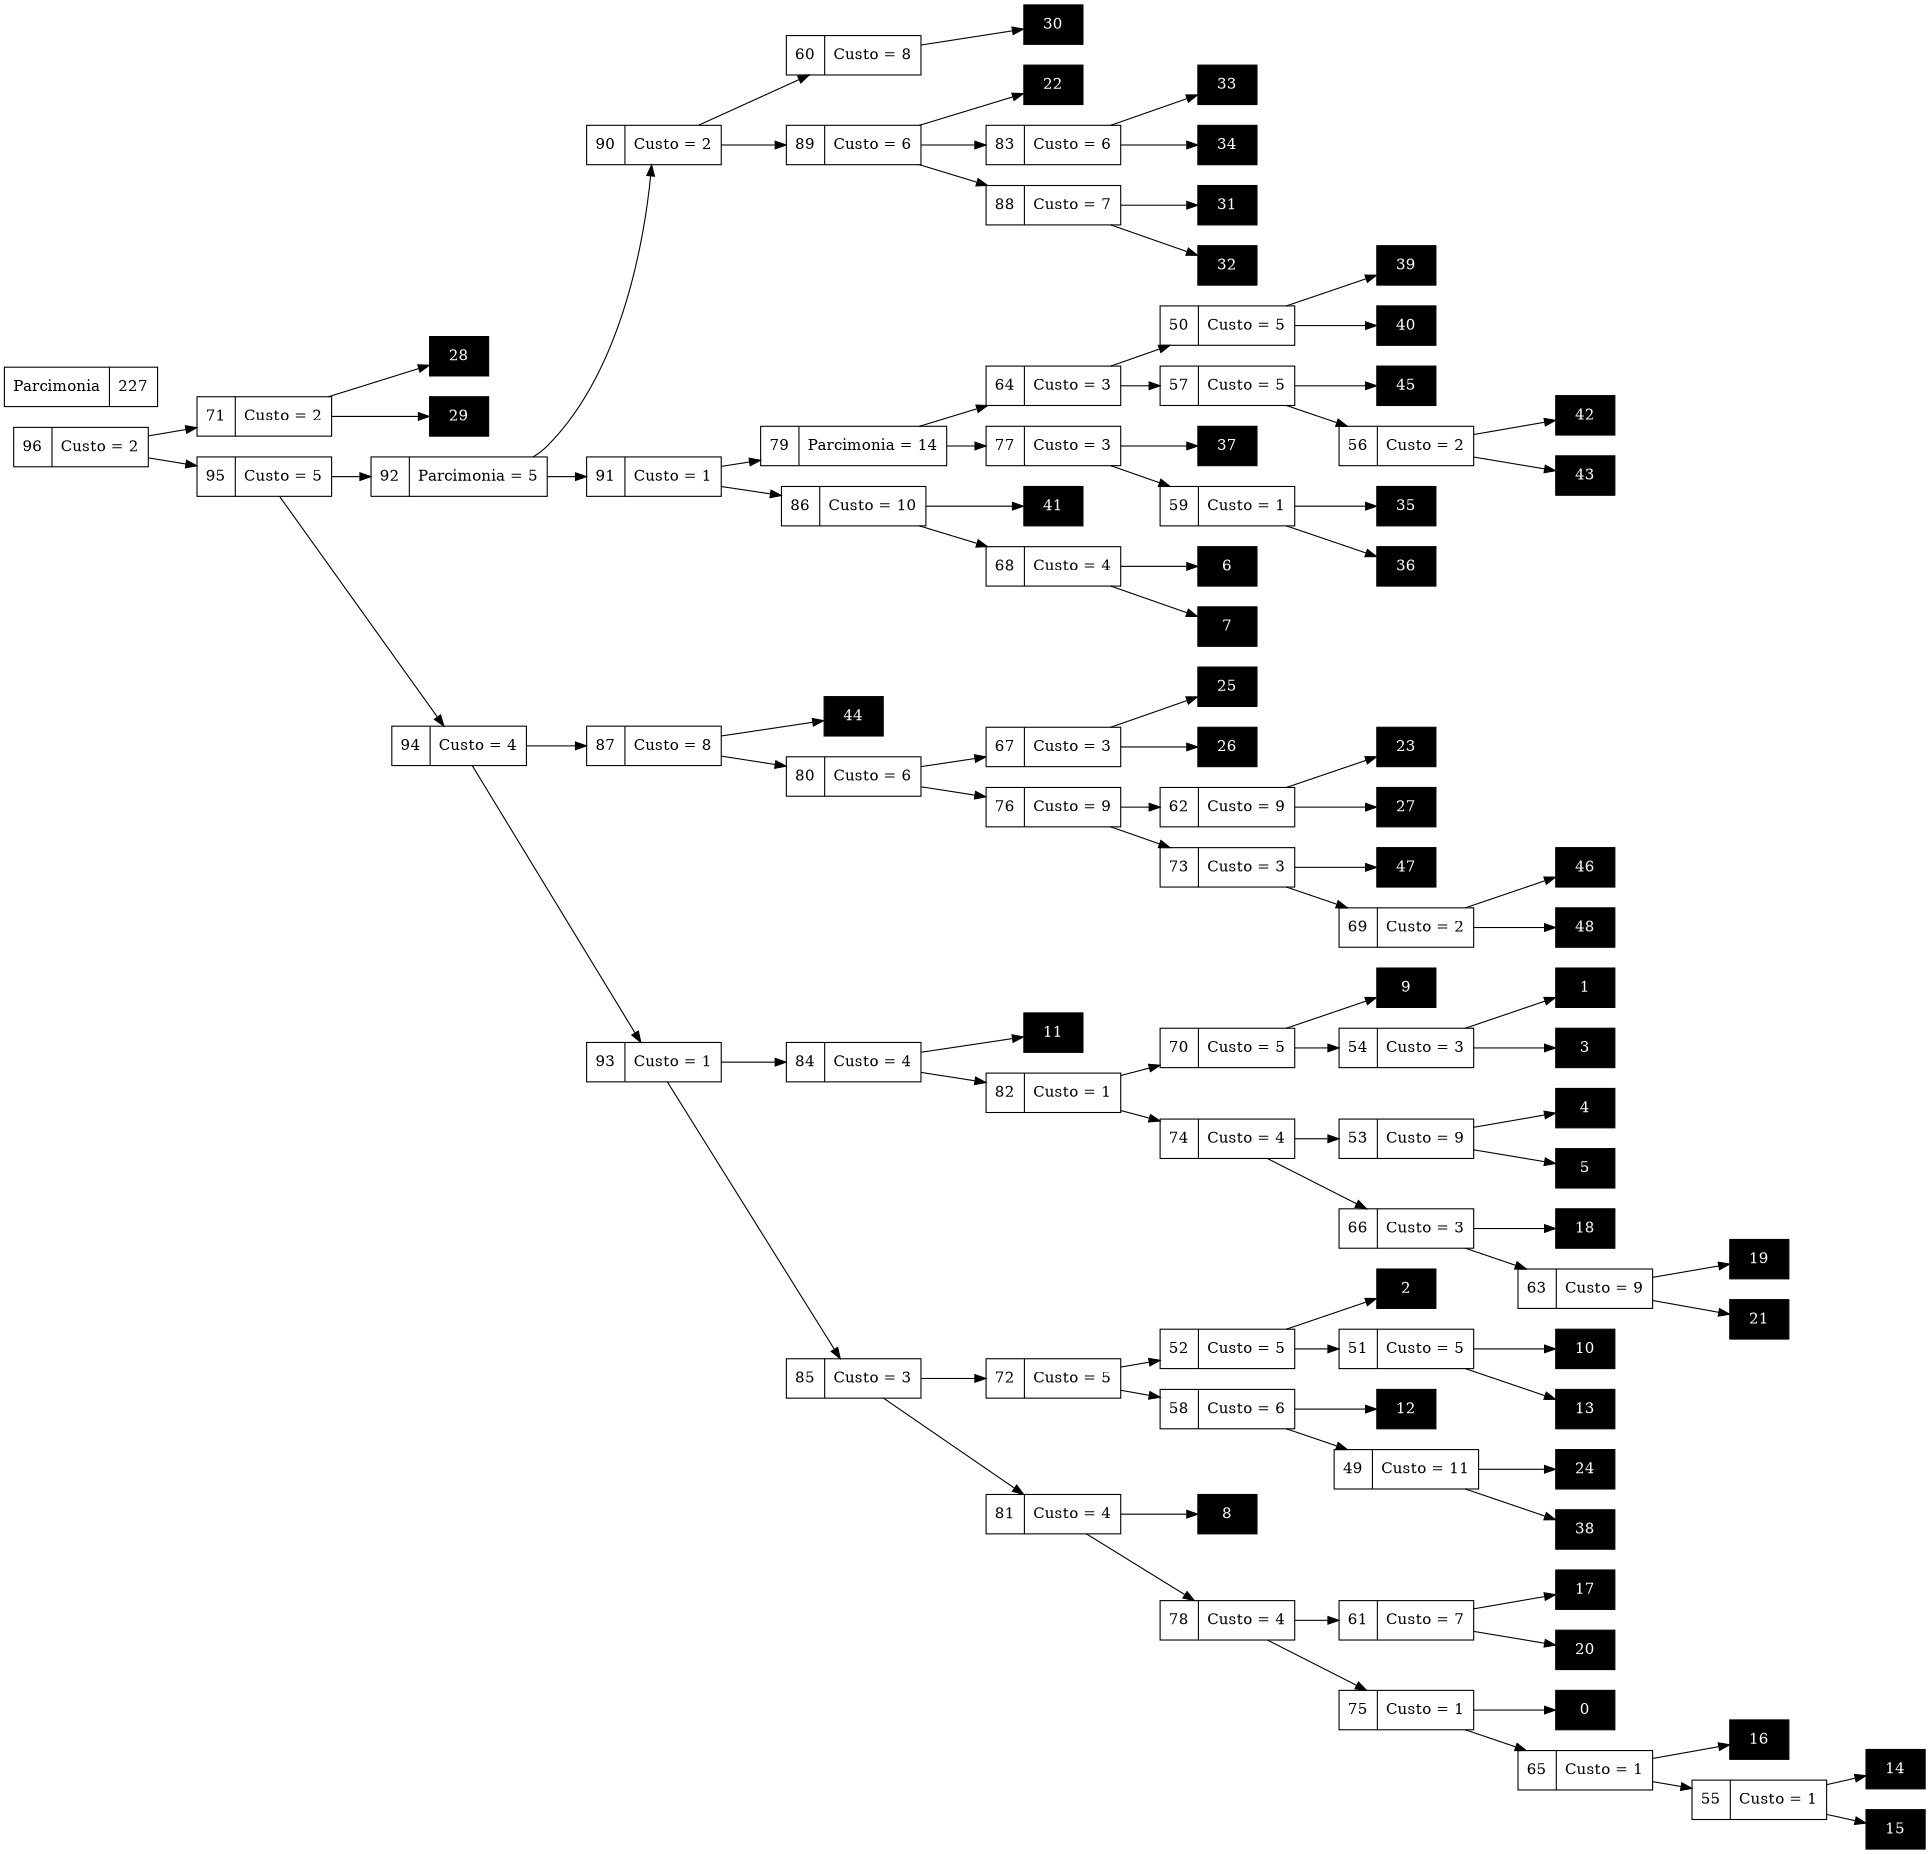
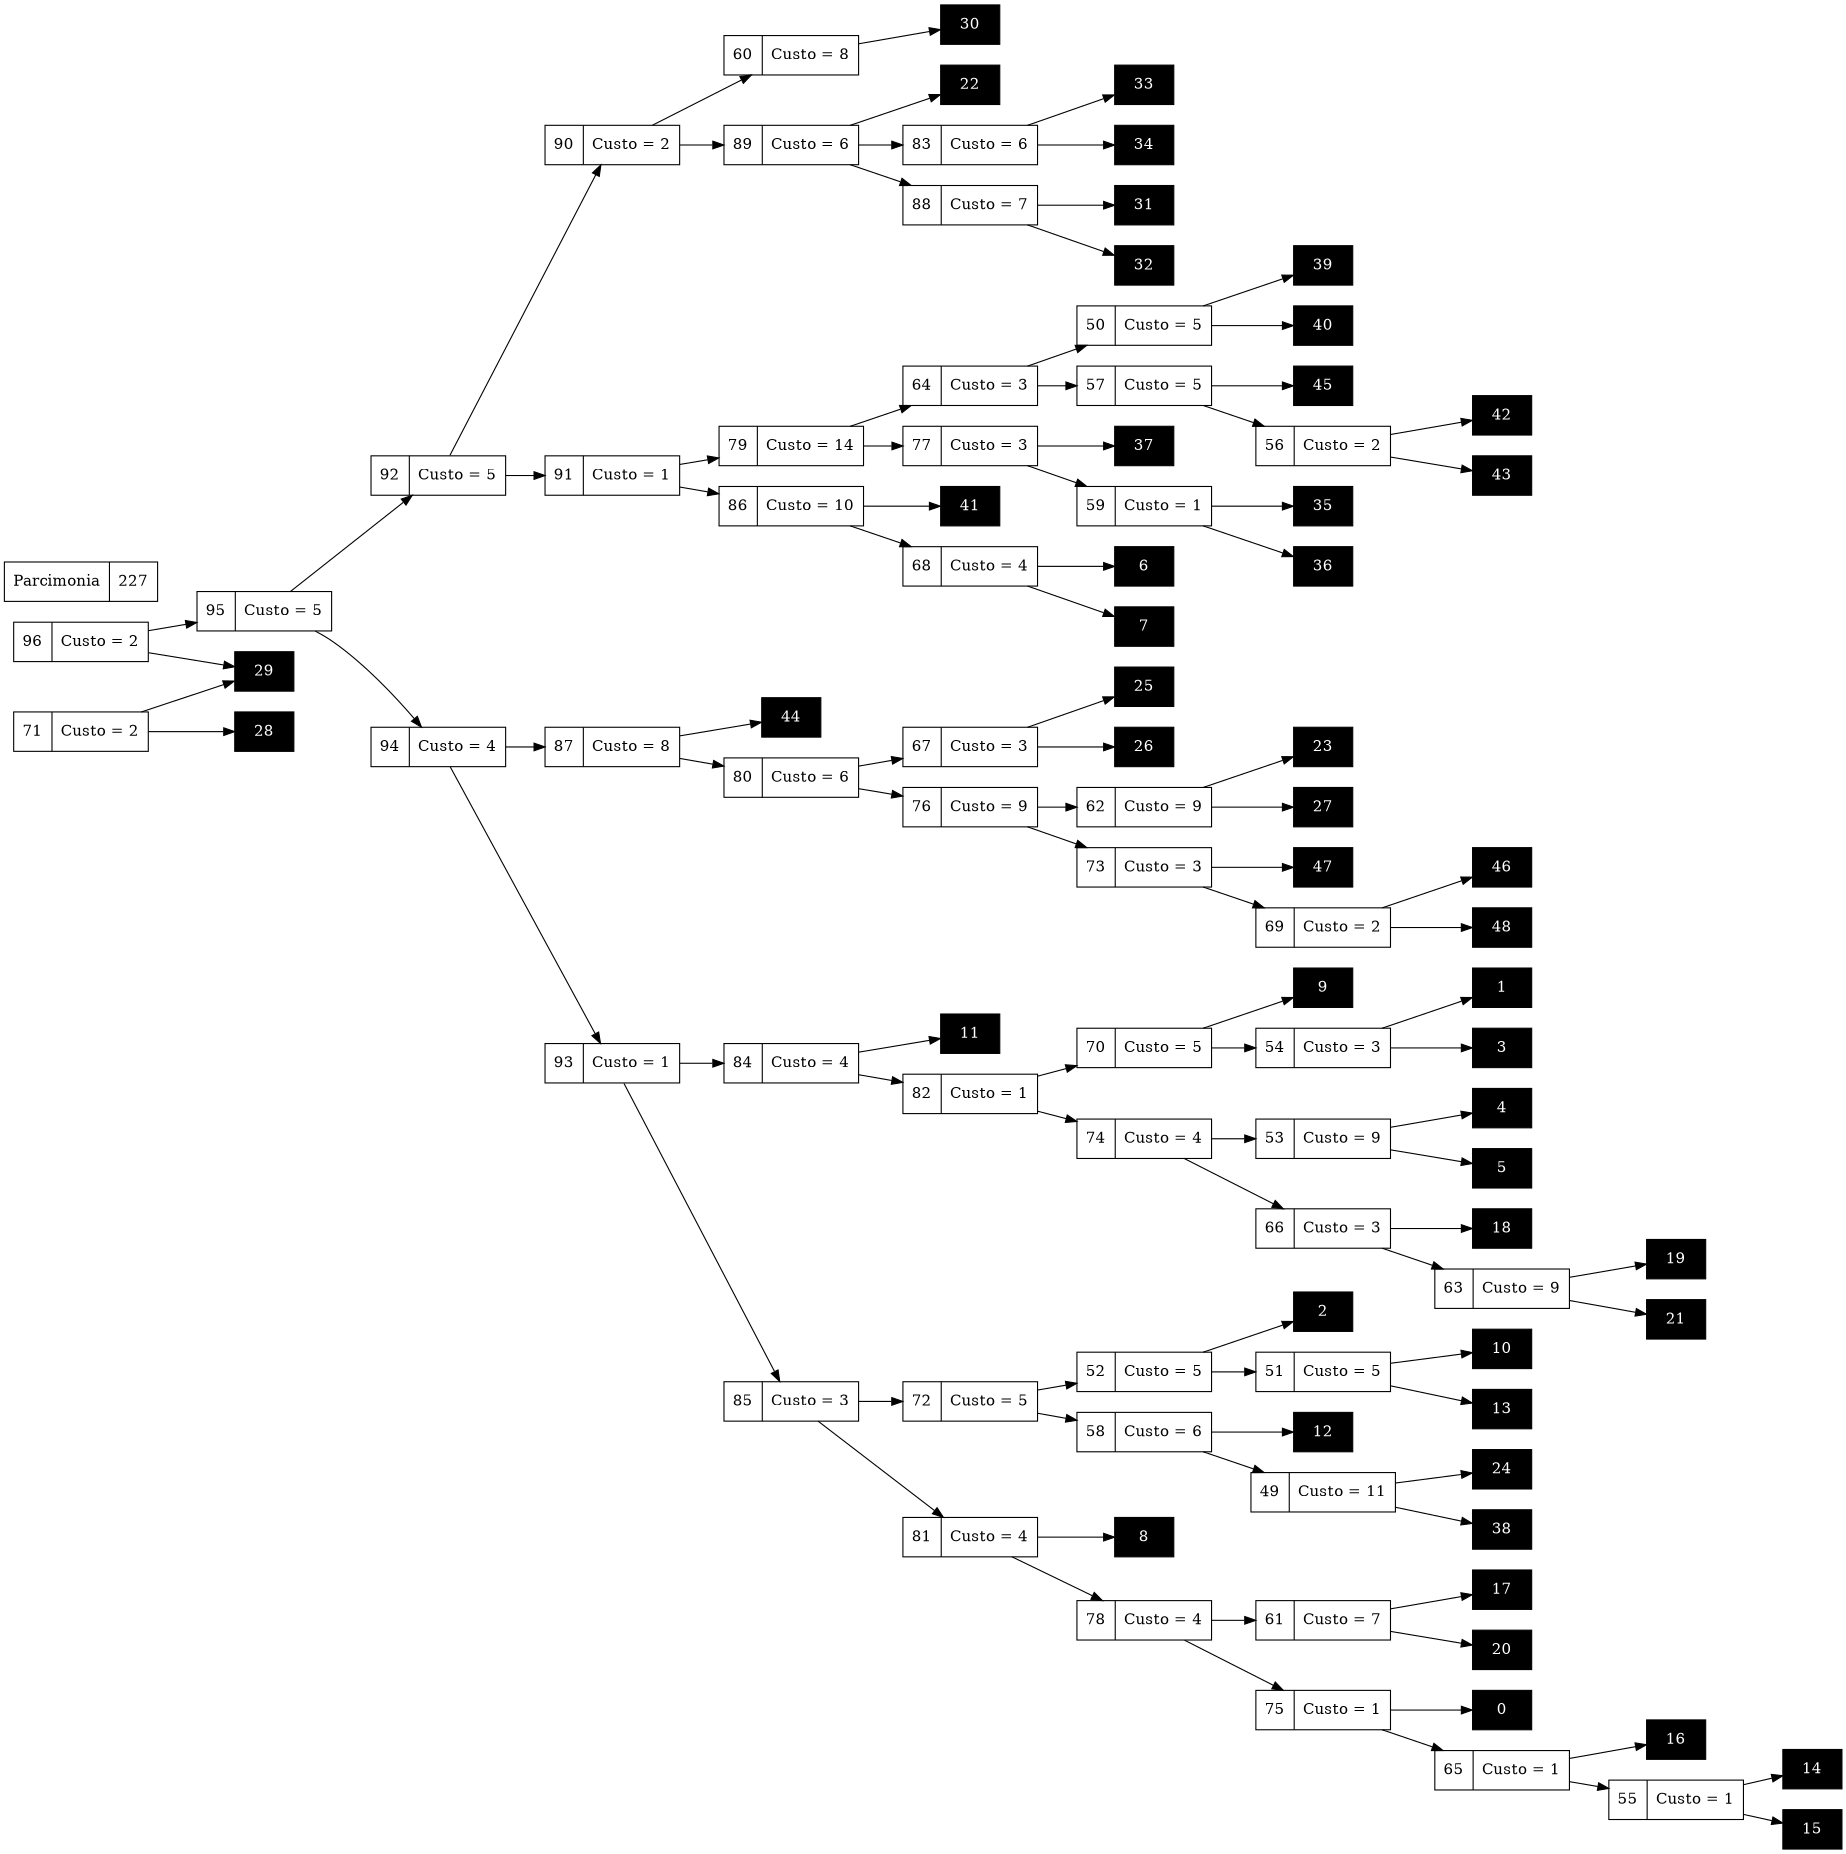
(167, 433) -> (186, 659)
(873, 445) -> (810, 445)
(478, 476) -> (457, 475)
